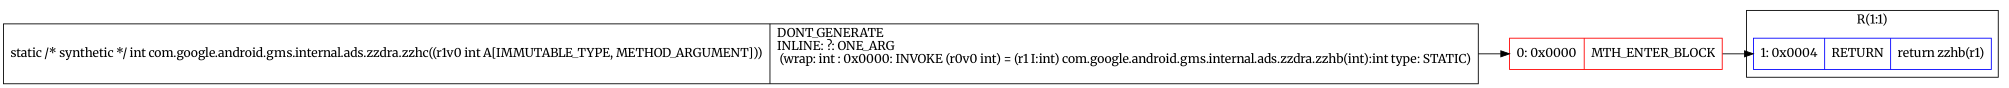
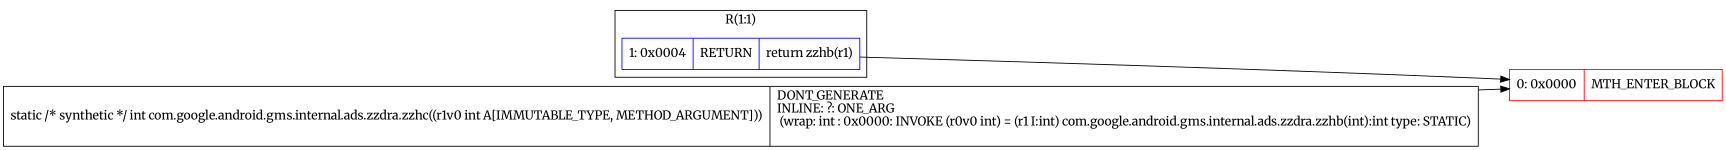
(1733, 54) -> (1180, 67)
